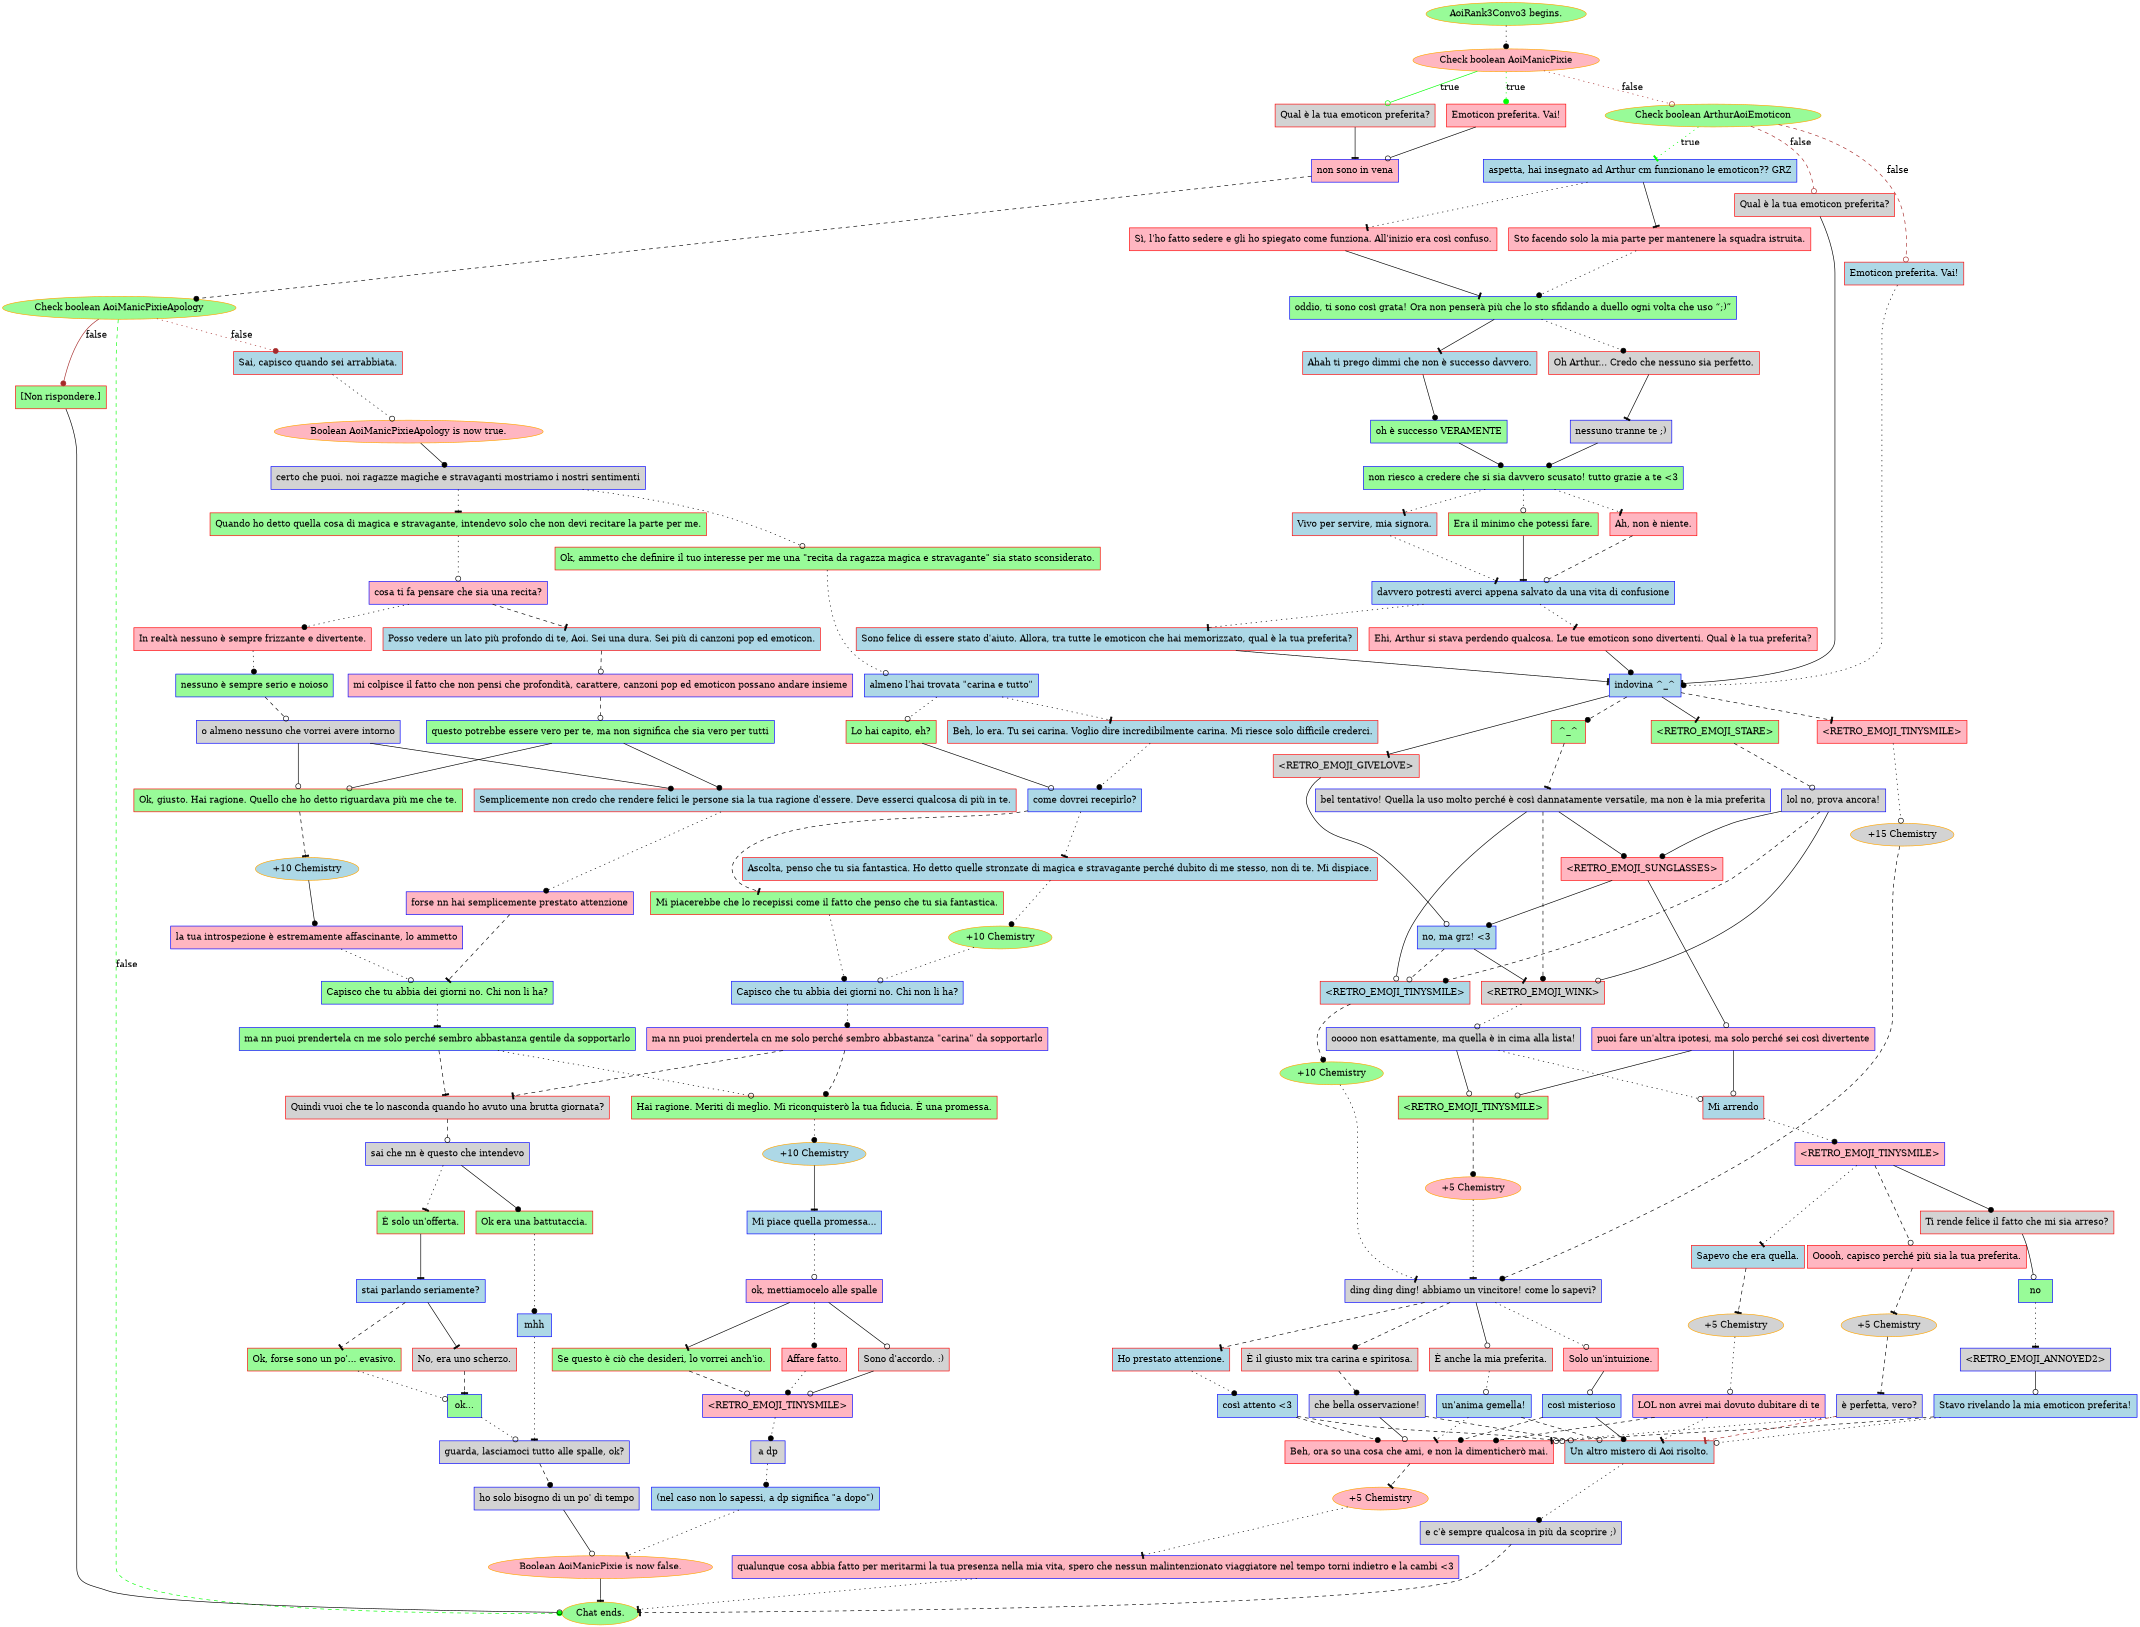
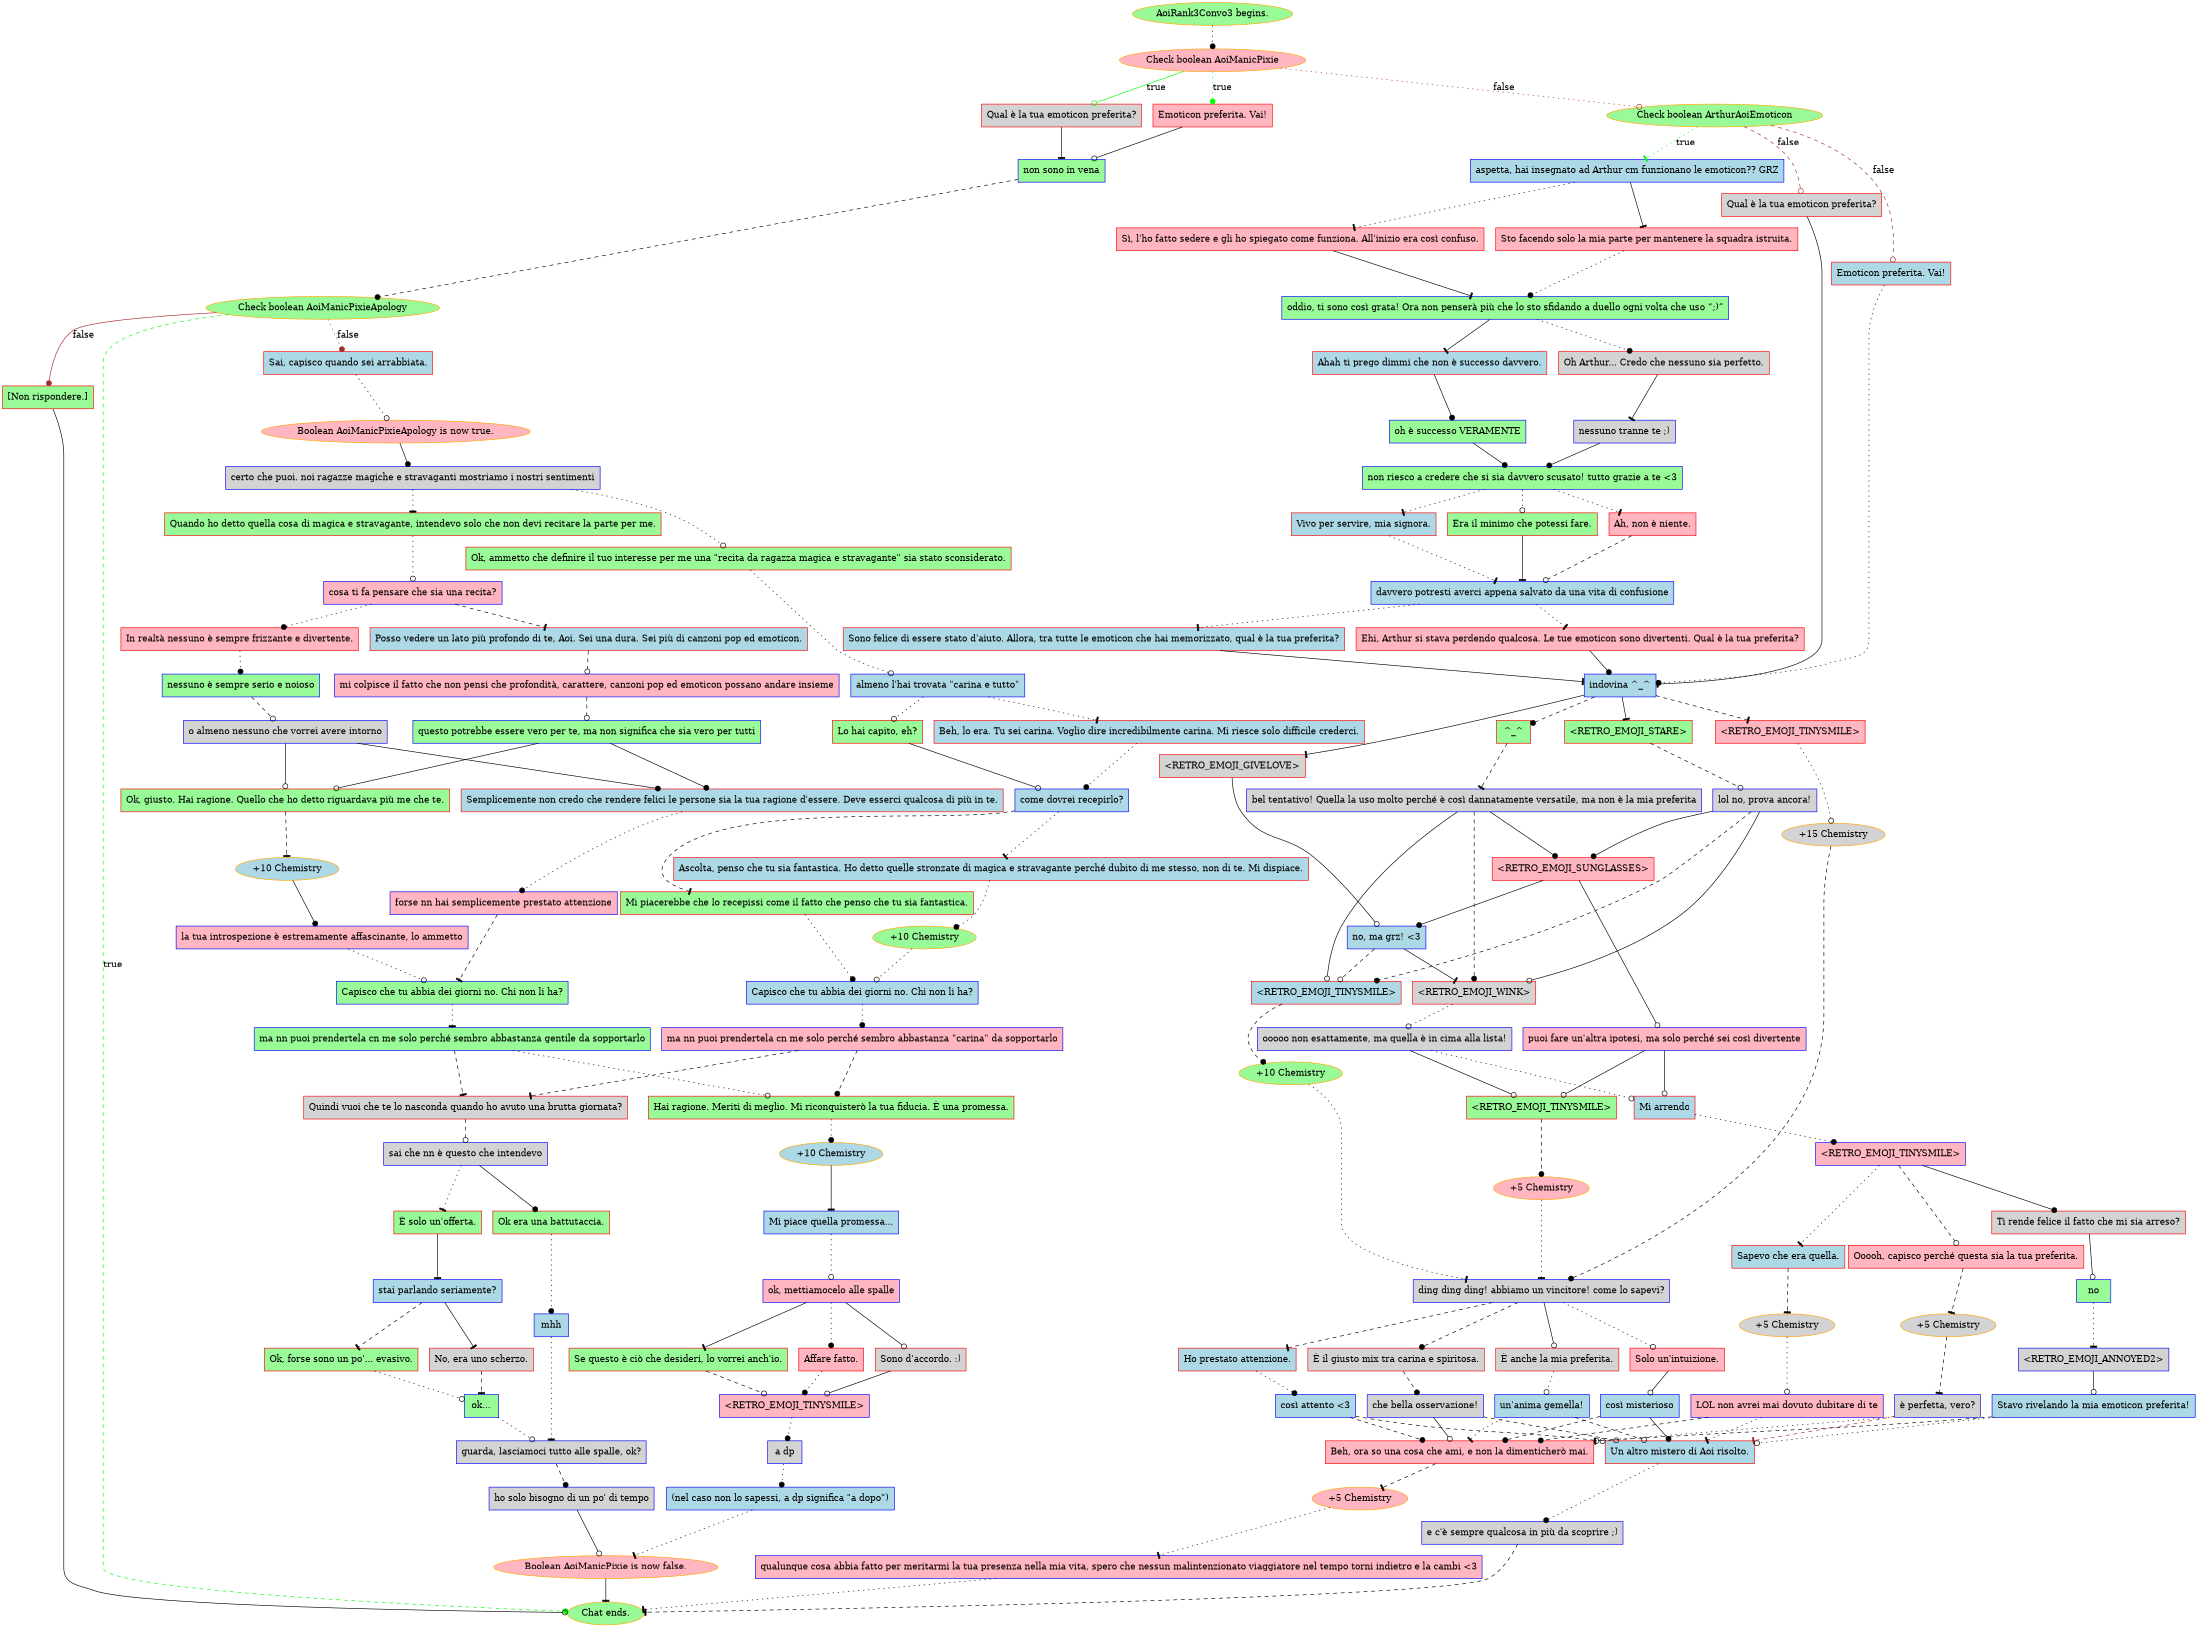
(1355, 171) -> (1062, 171)
(127, 965) -> (113, 965)
(1917, 1257) -> (1966, 1257)
